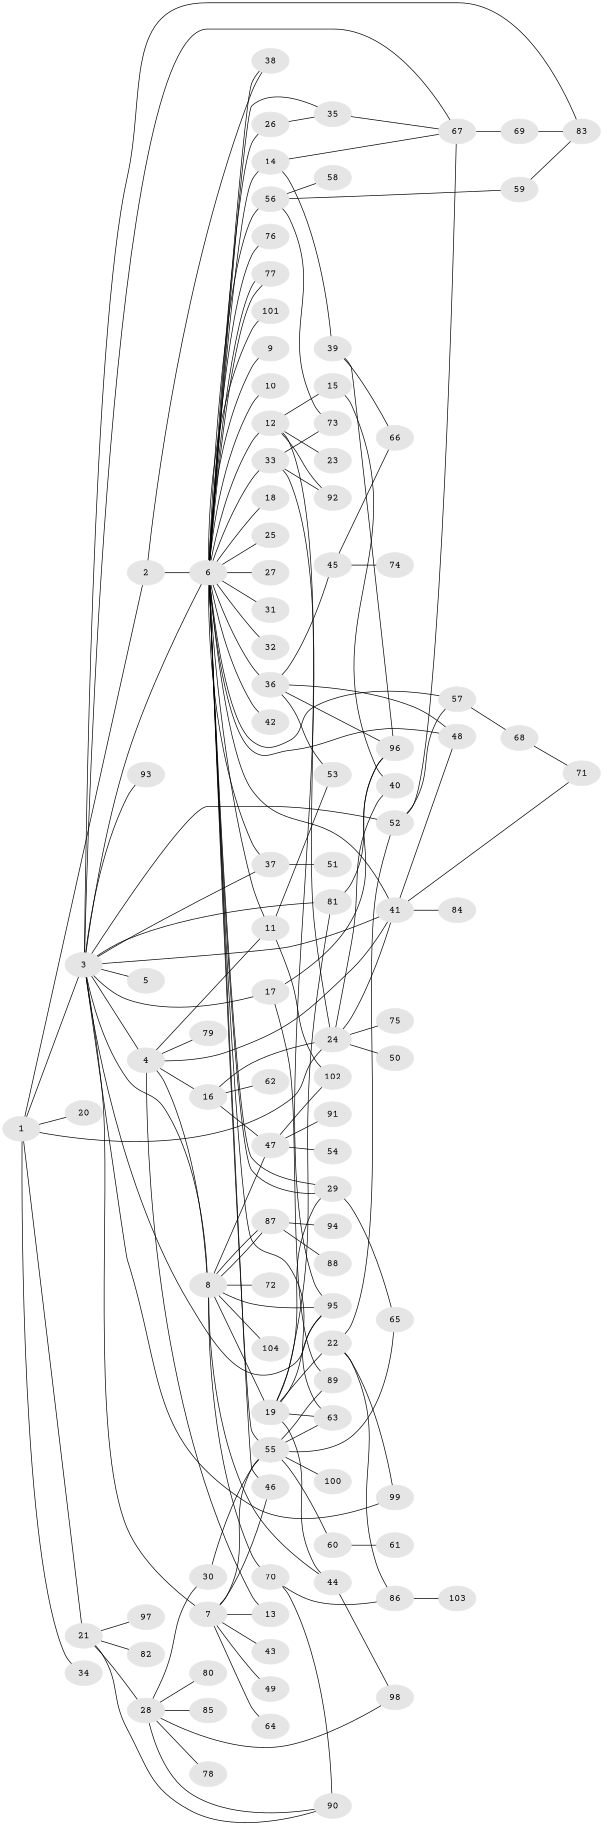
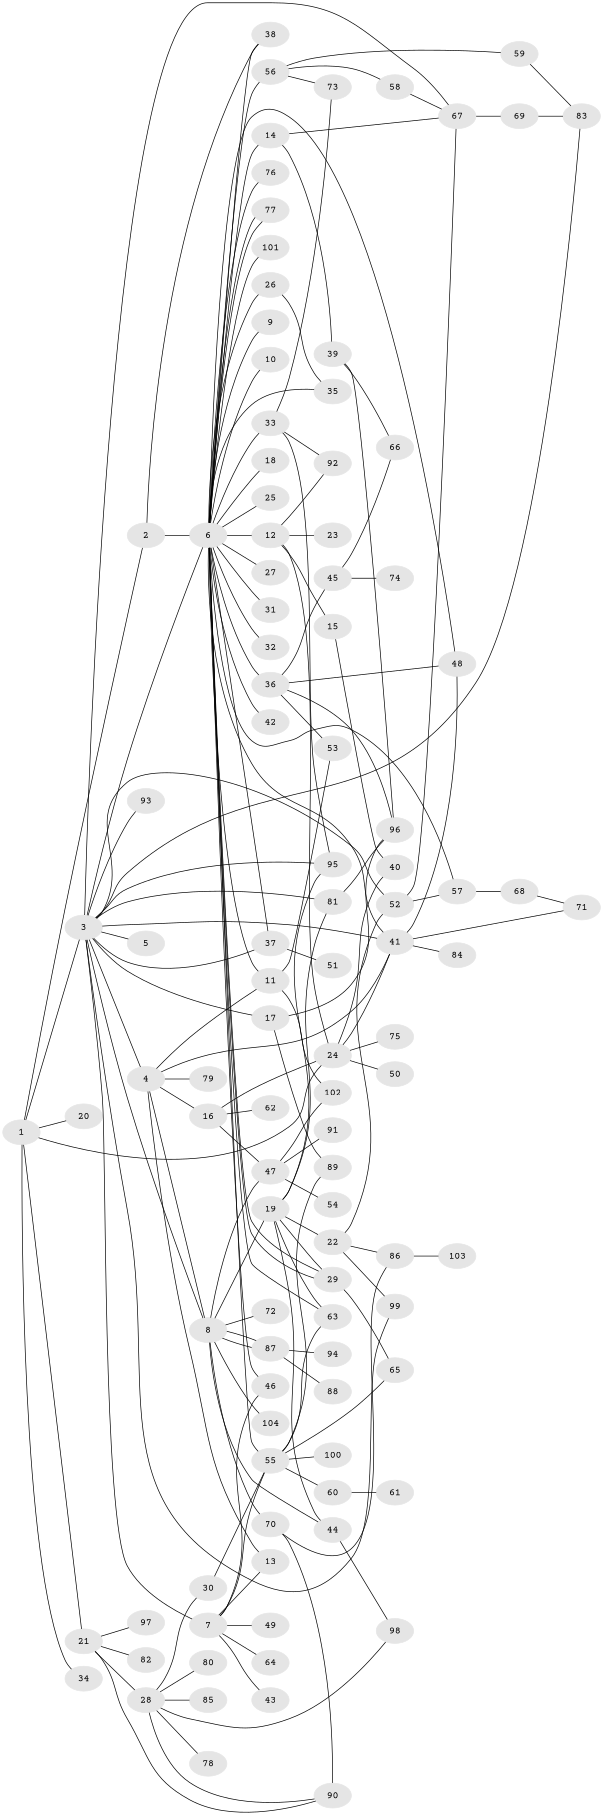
(395, 123) -> (426, 102)
(267, 1306) -> none
